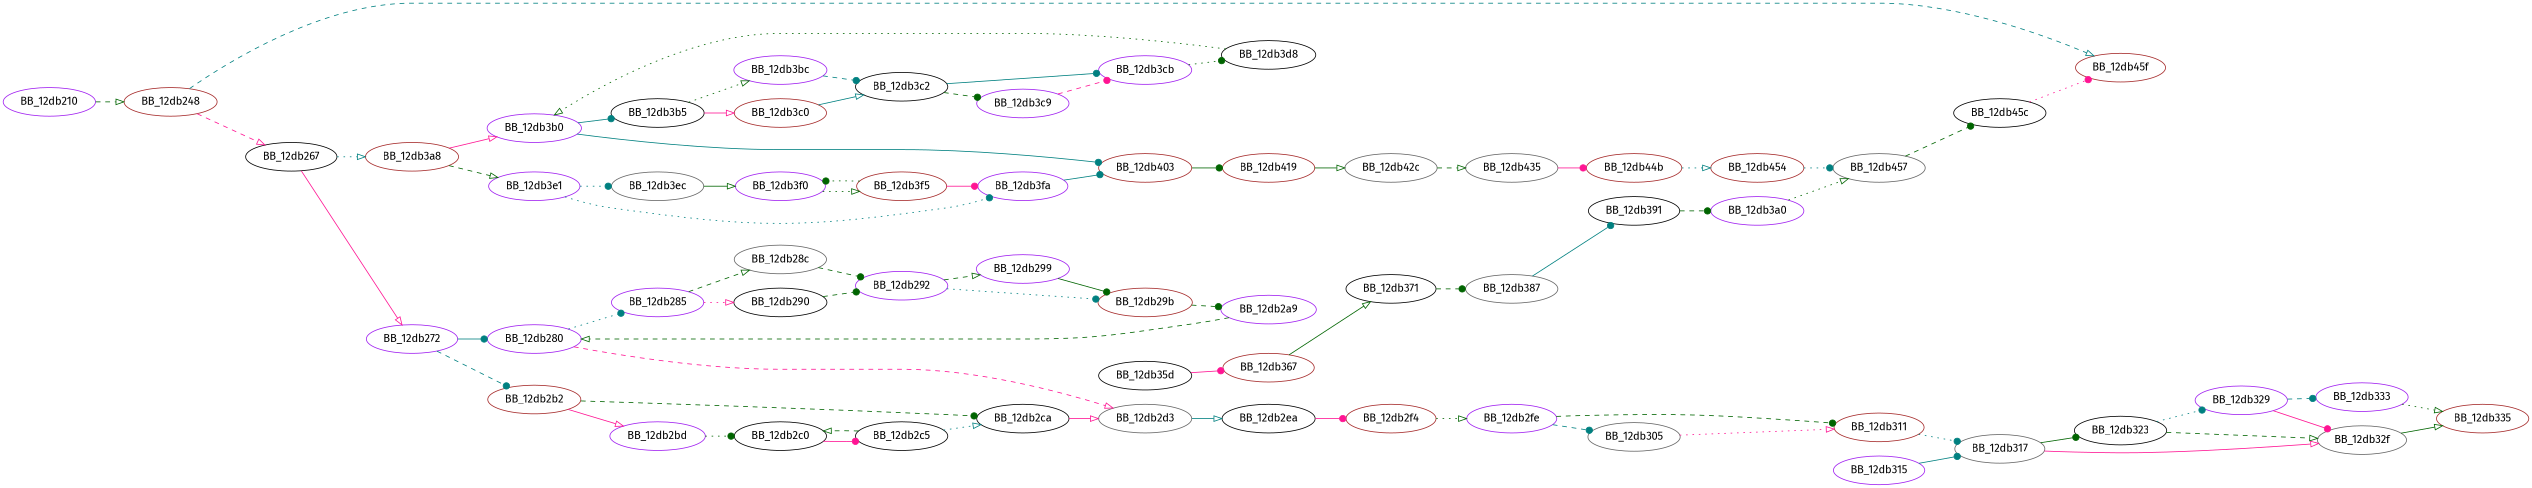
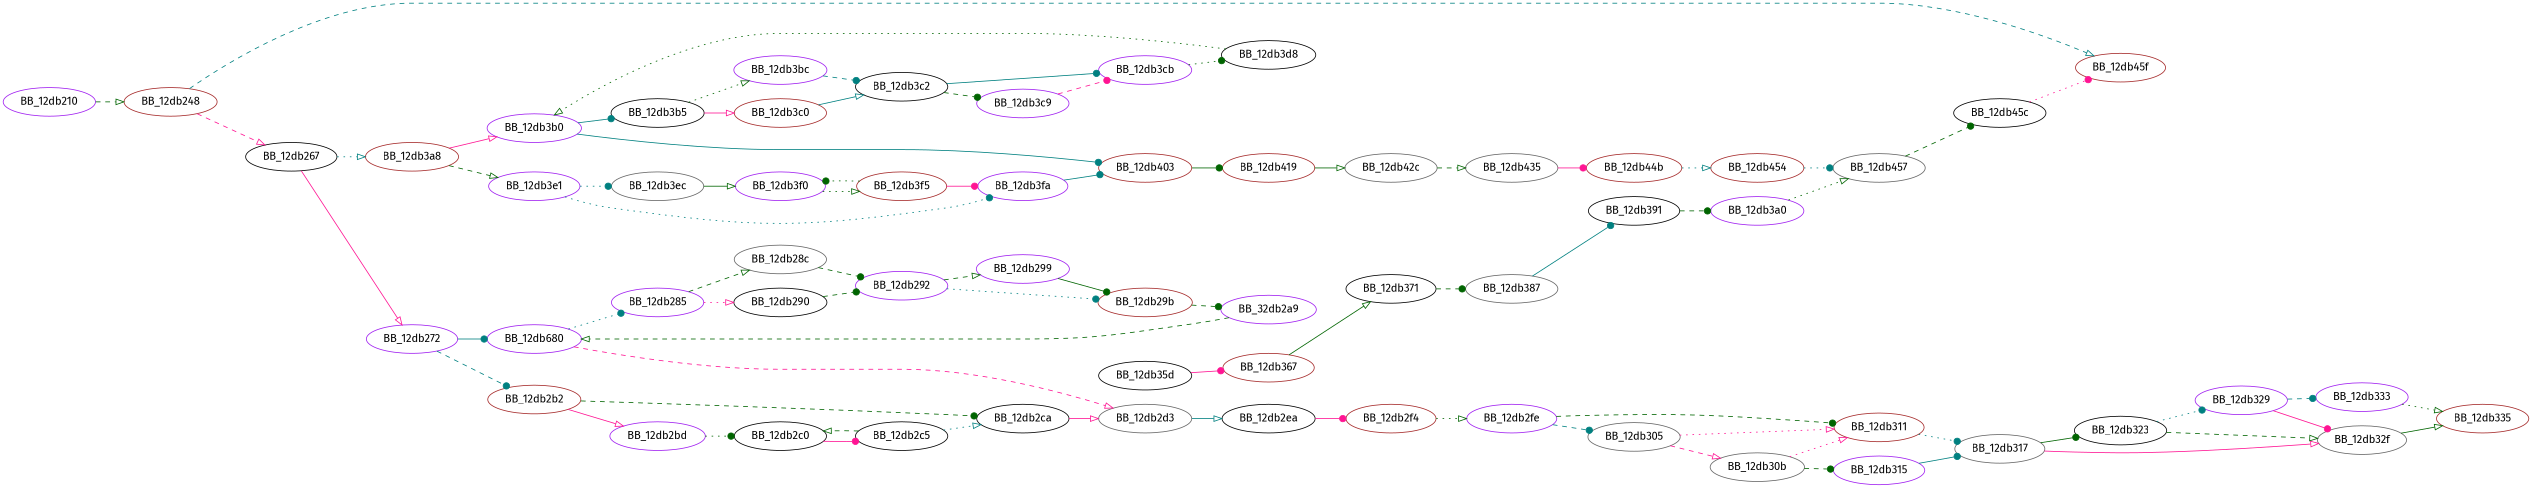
(1269, 310) -> (1269, 310)
(534, 339) -> (534, 339)
none -> (1757, 467)
